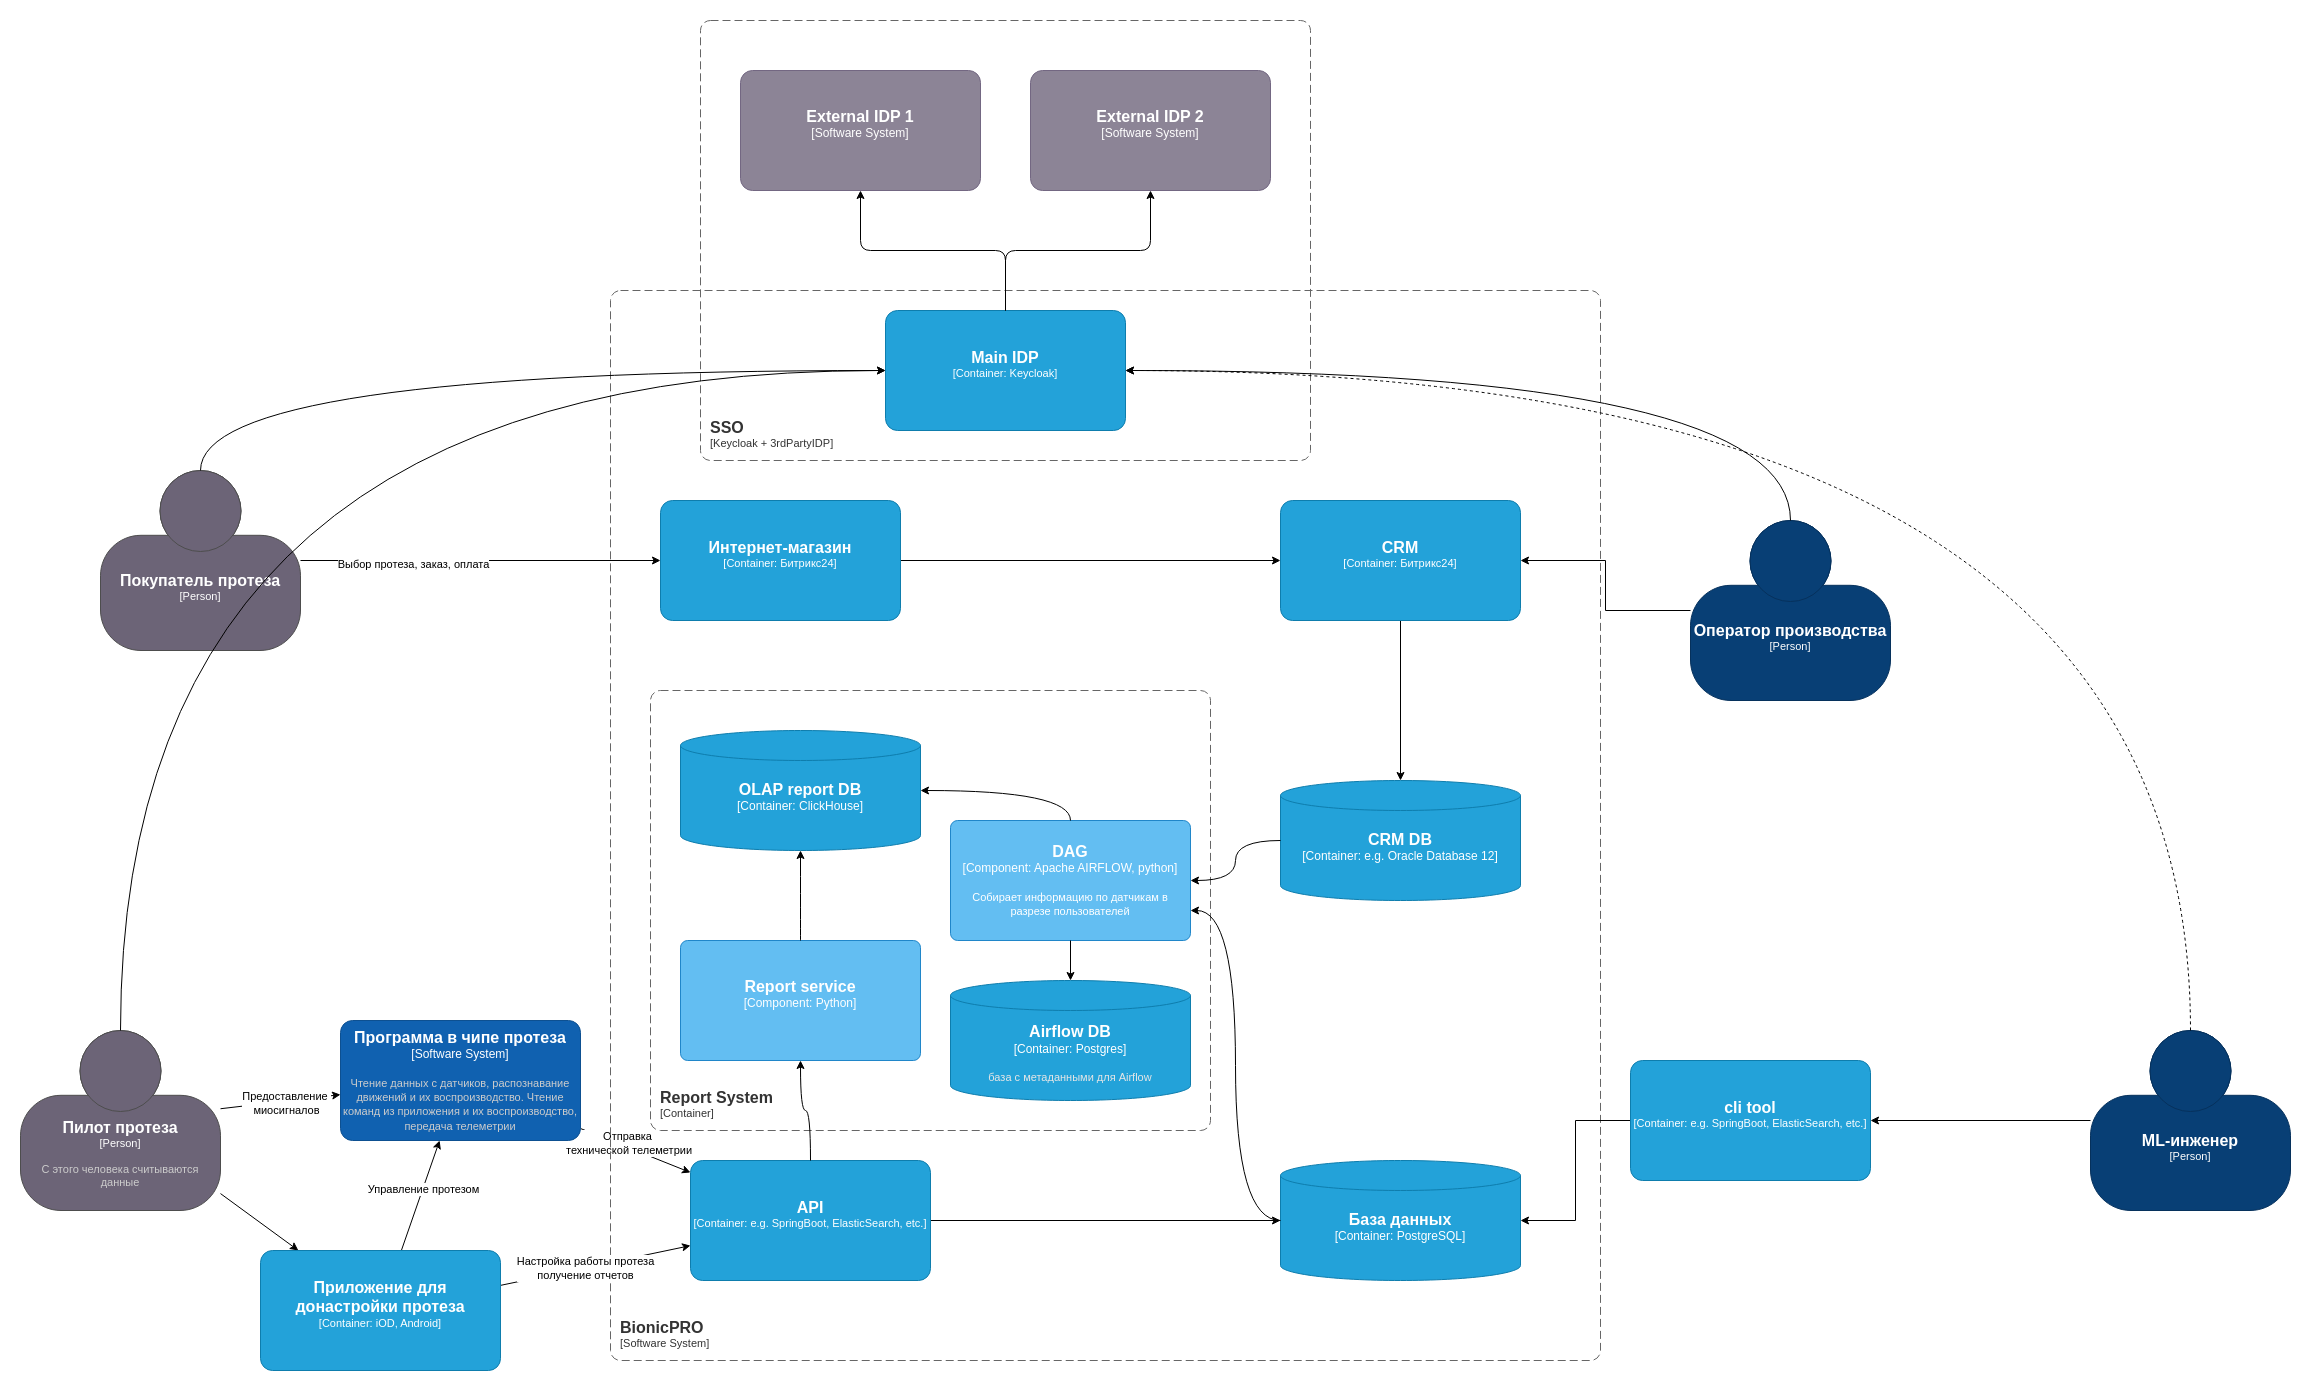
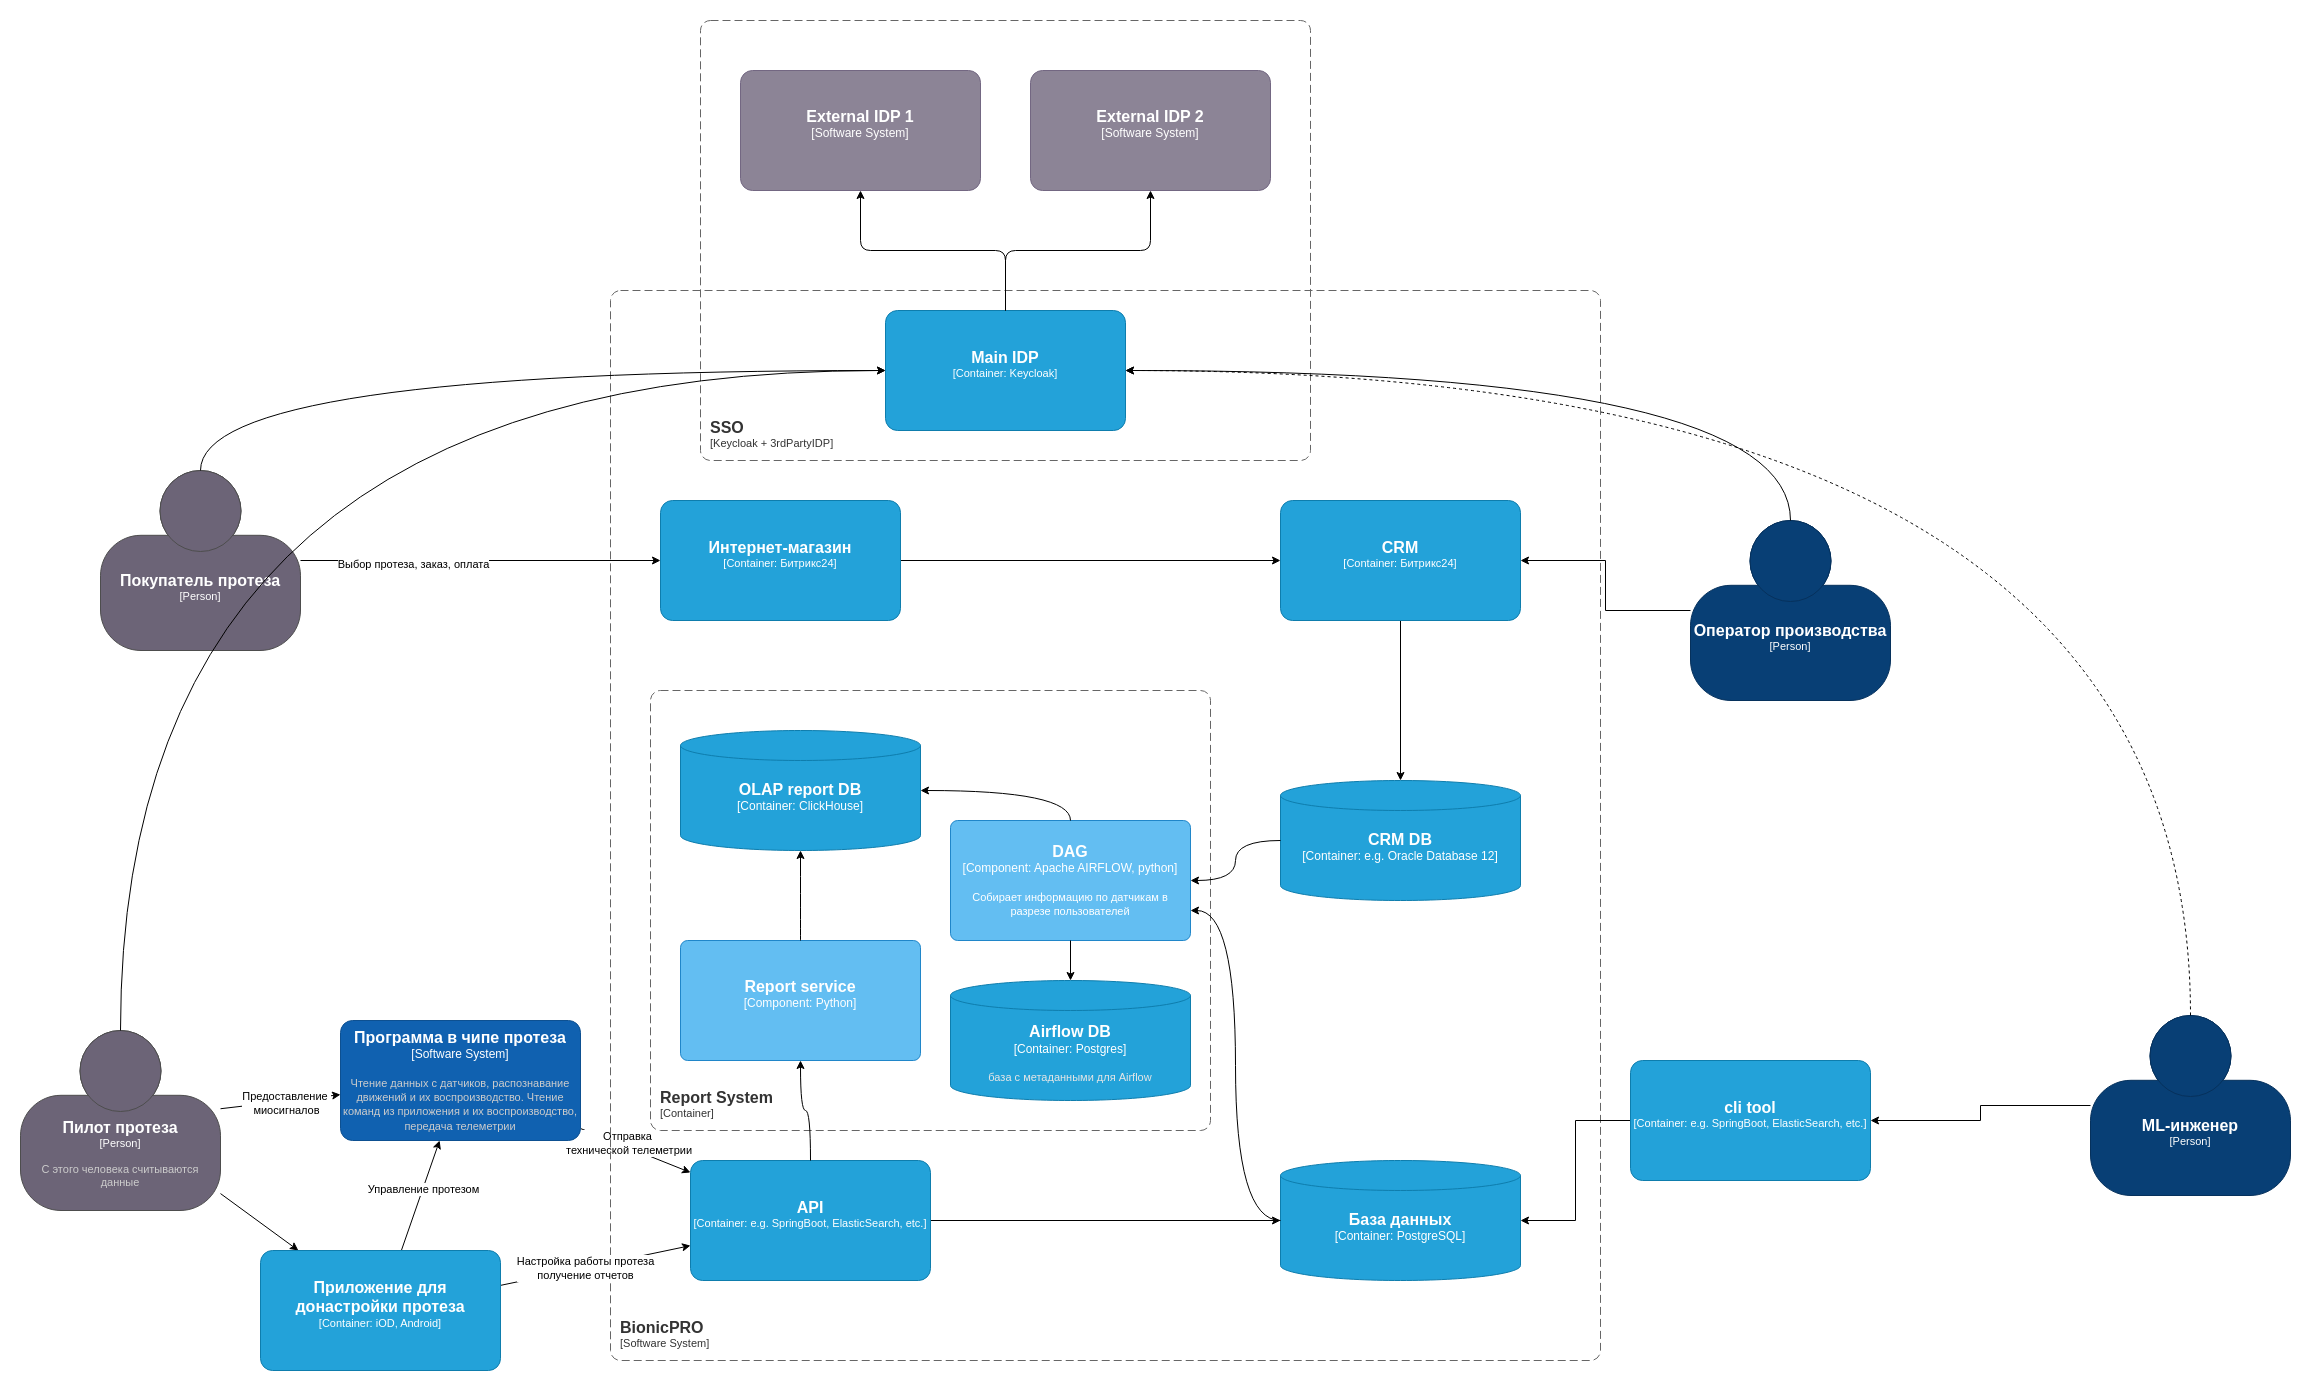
(2191, 1121) -> (2191, 1106)
